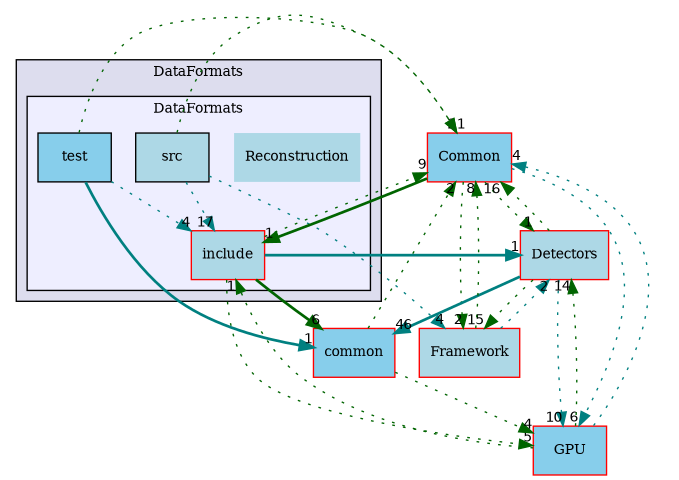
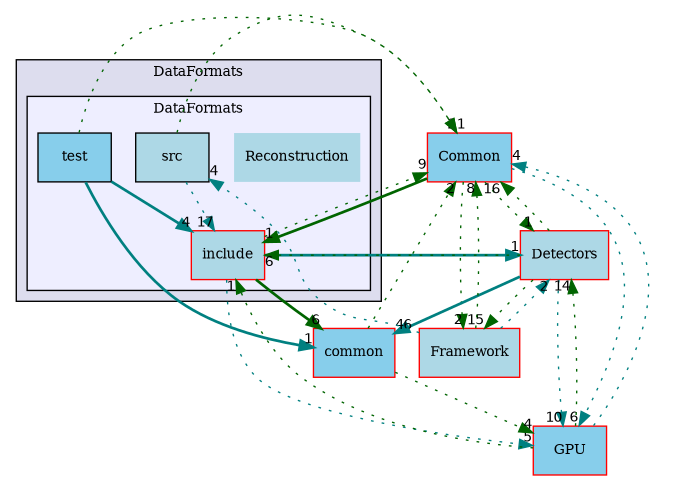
(145, 203) -> (145, 203)
(329, 236) -> (304, 282)
none -> (399, 255)
(333, 411) -> (333, 411)
